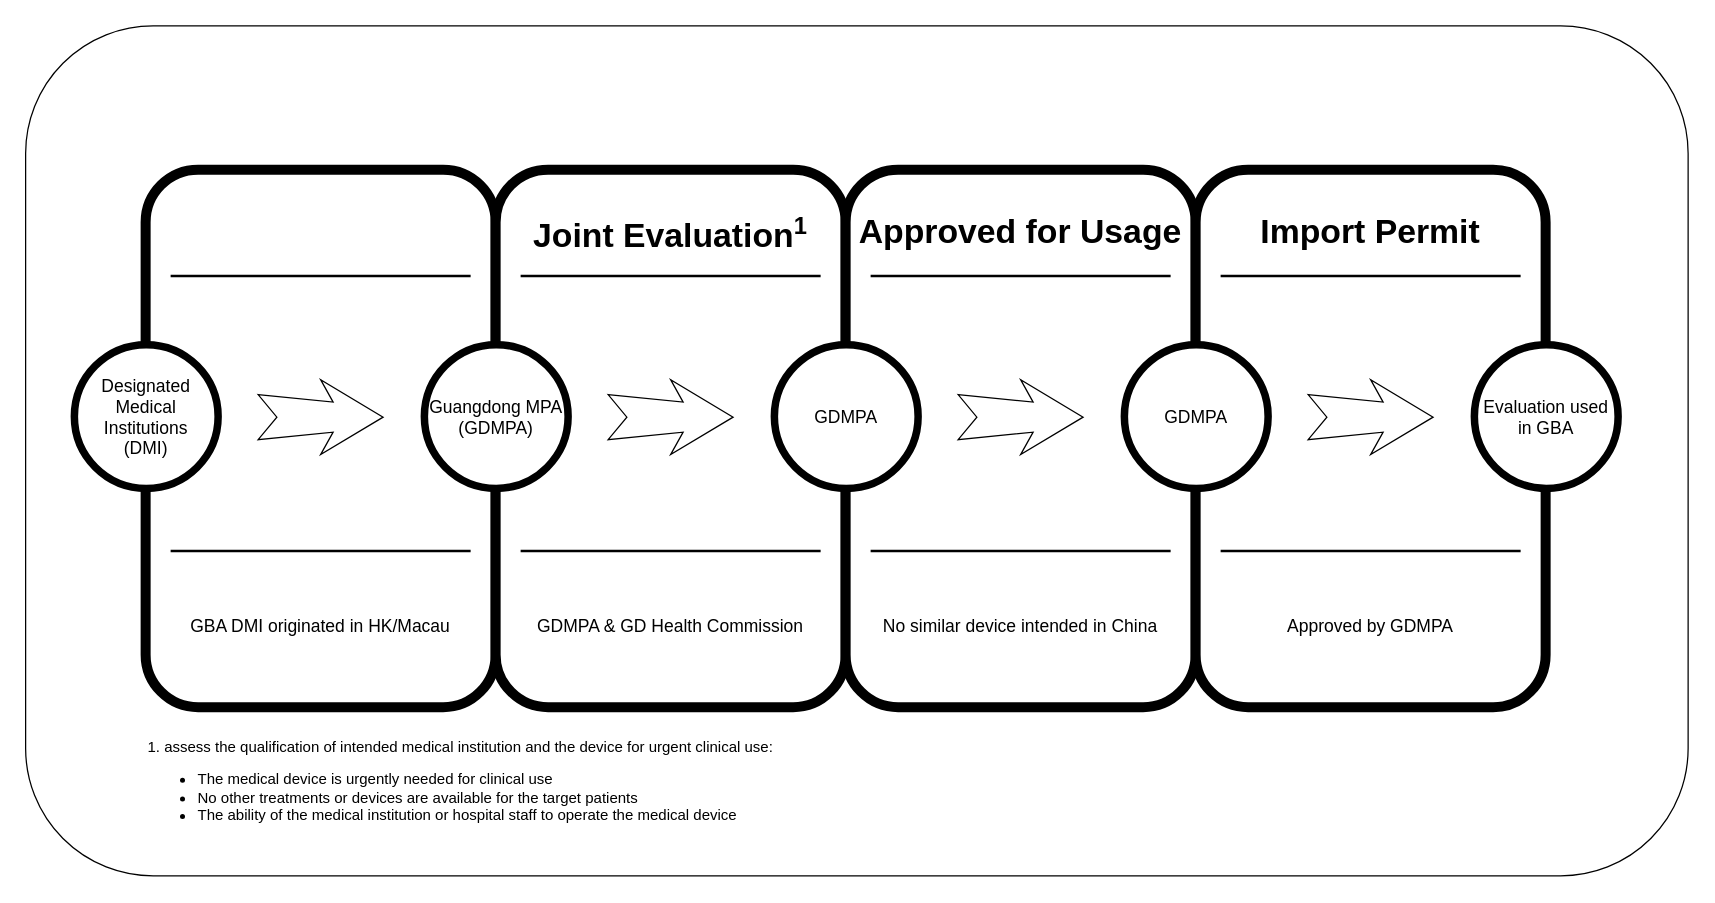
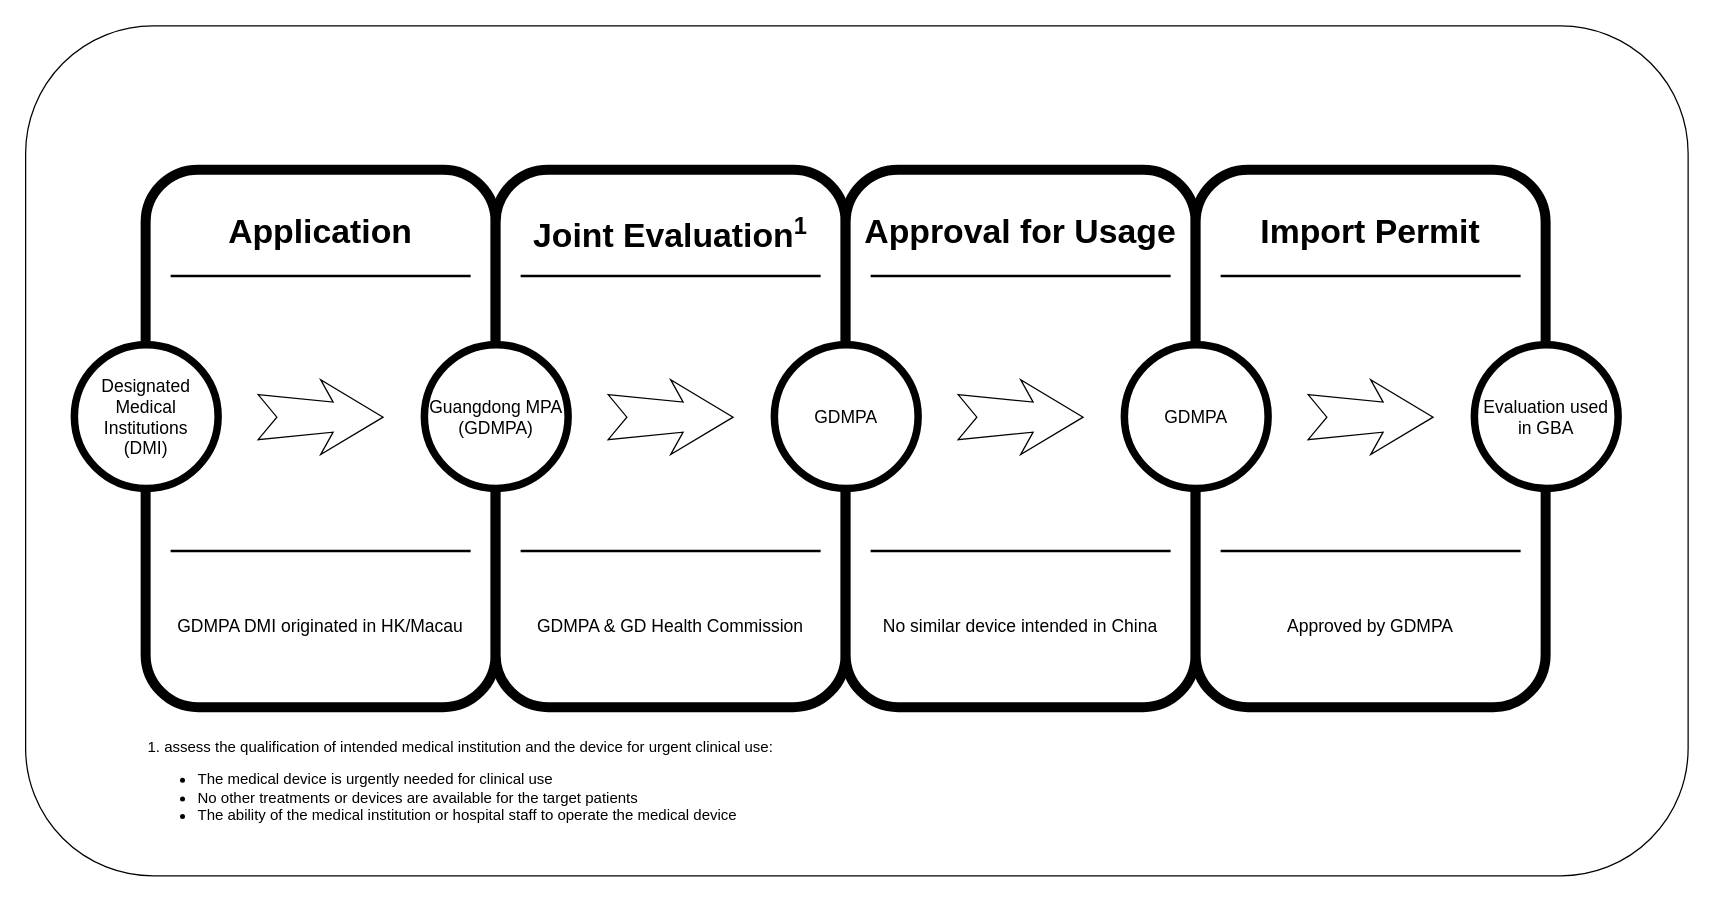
none -> (321, 232)
(1021, 232) -> (1021, 232)
(321, 626) -> (321, 626)
